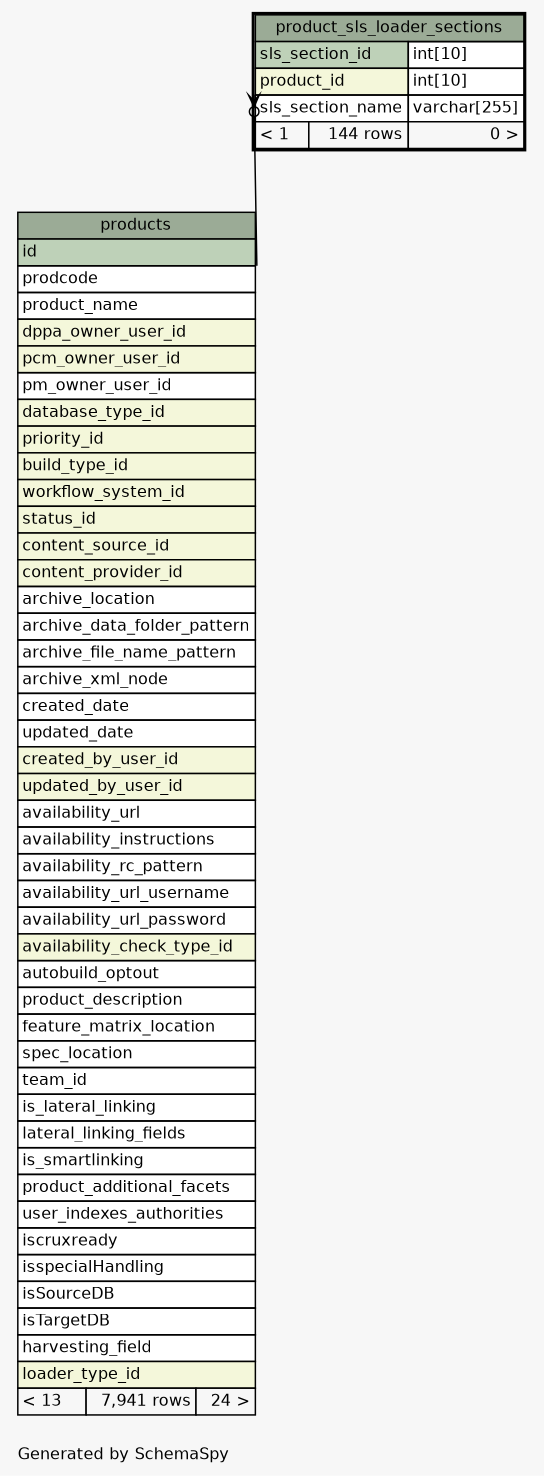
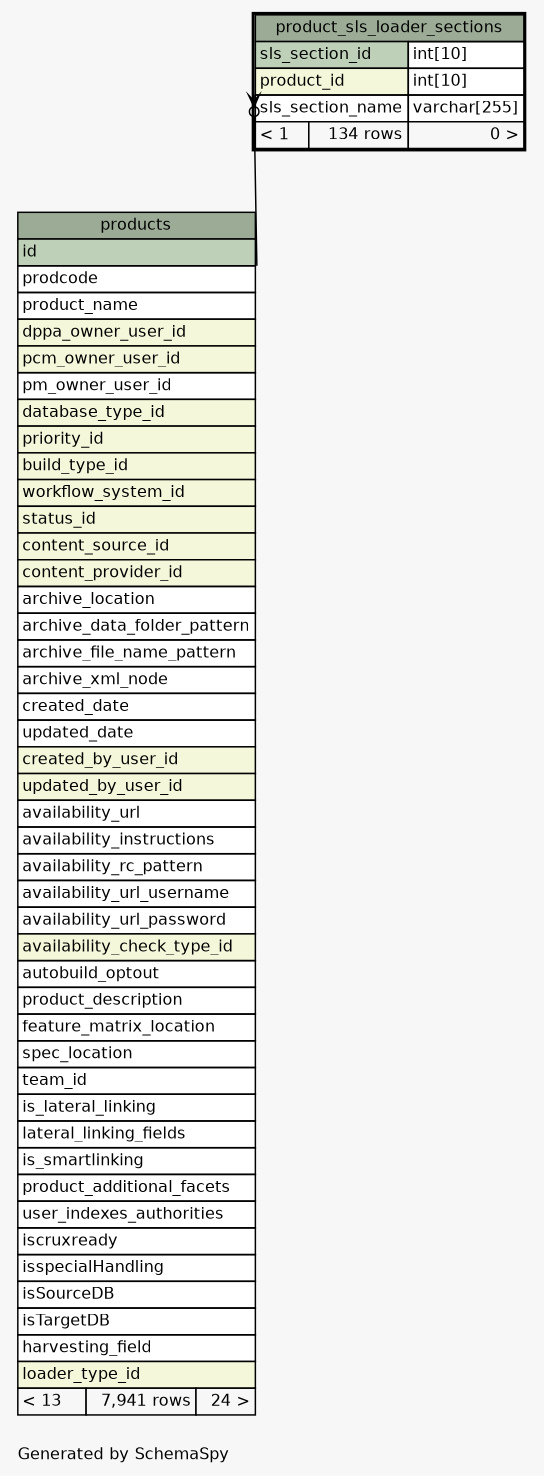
(366, 134) -> (366, 134)
